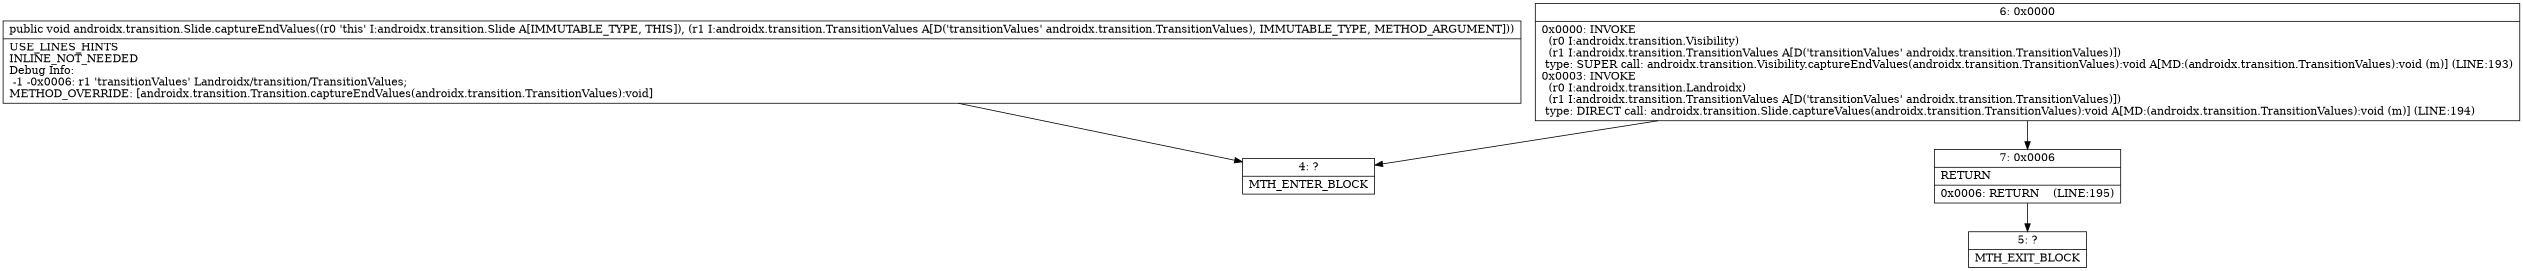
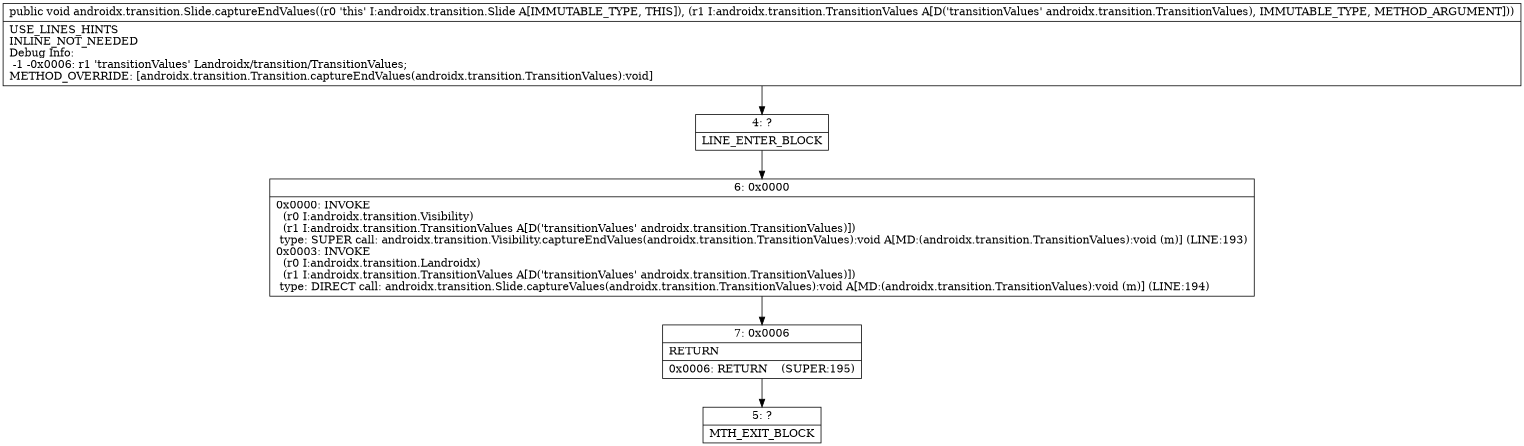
(1520, 142) -> (762, 161)
(1309, 185) -> (762, 141)
(2028, 194) -> (762, 369)
